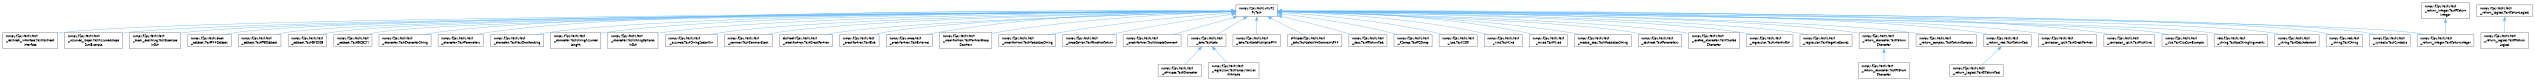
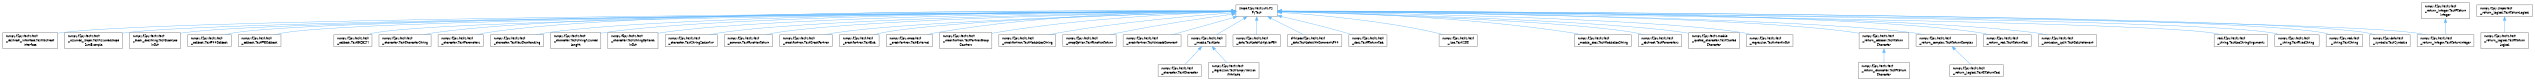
(1257, 11) -> (1257, 11)
(2505, 11) -> (2505, 11)
(209, 41) -> (209, 41)
(307, 41) -> none
(576, 41) -> (576, 41)
(633, 41) -> (633, 41)
(691, 41) -> (691, 41)
(748, 41) -> (748, 41)
(806, 41) -> (806, 41)
(859, 41) -> (859, 41)
(1207, 41) -> (1207, 41)
(1257, 41) -> (1257, 41)
(1413, 41) -> none
(1503, 41) -> none
(1548, 41) -> none
(1714, 41) -> (1714, 41)
(1826, 41) -> none
(1884, 41) -> (1884, 41)
(2068, 41) -> (2068, 41)
(2129, 41) -> none
(2185, 41) -> none
(2297, 41) -> (2297, 41)
(2390, 41) -> (2390, 41)
(1990, 57) -> (1963, 57)
(1180, 71) -> (1180, 71)
